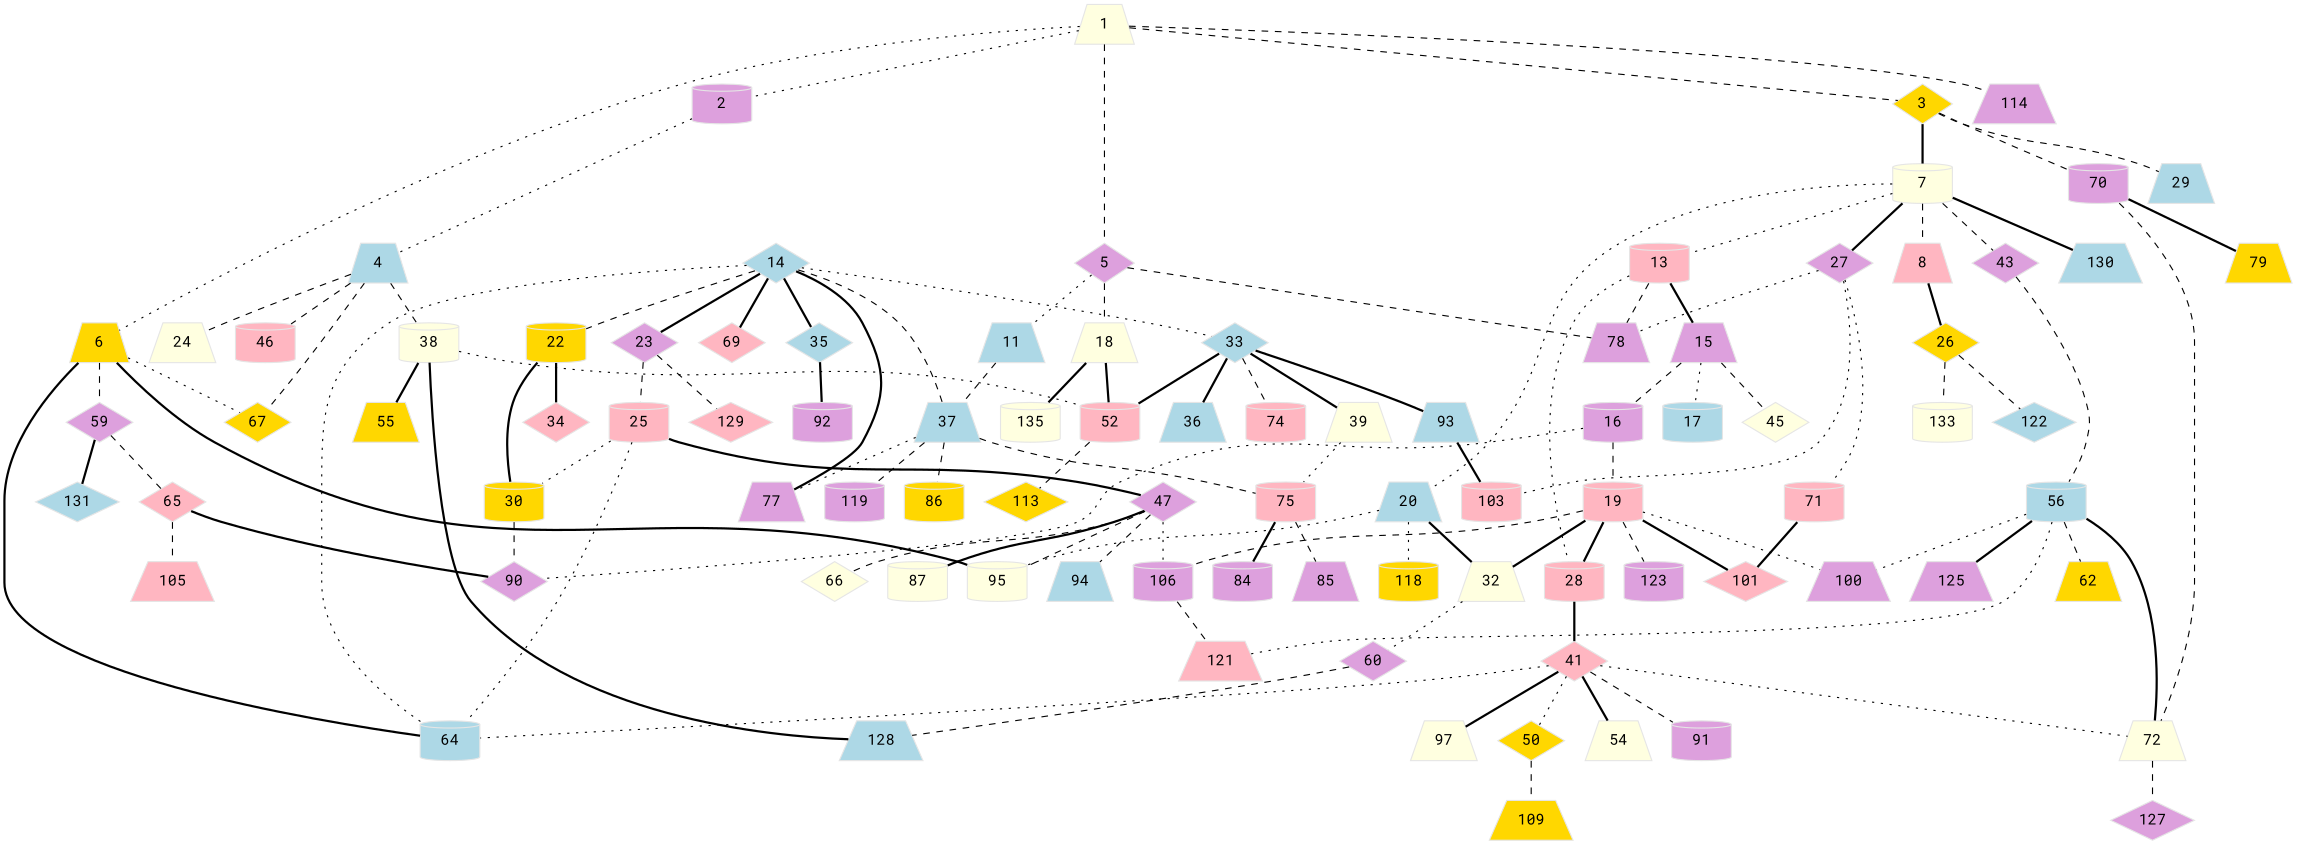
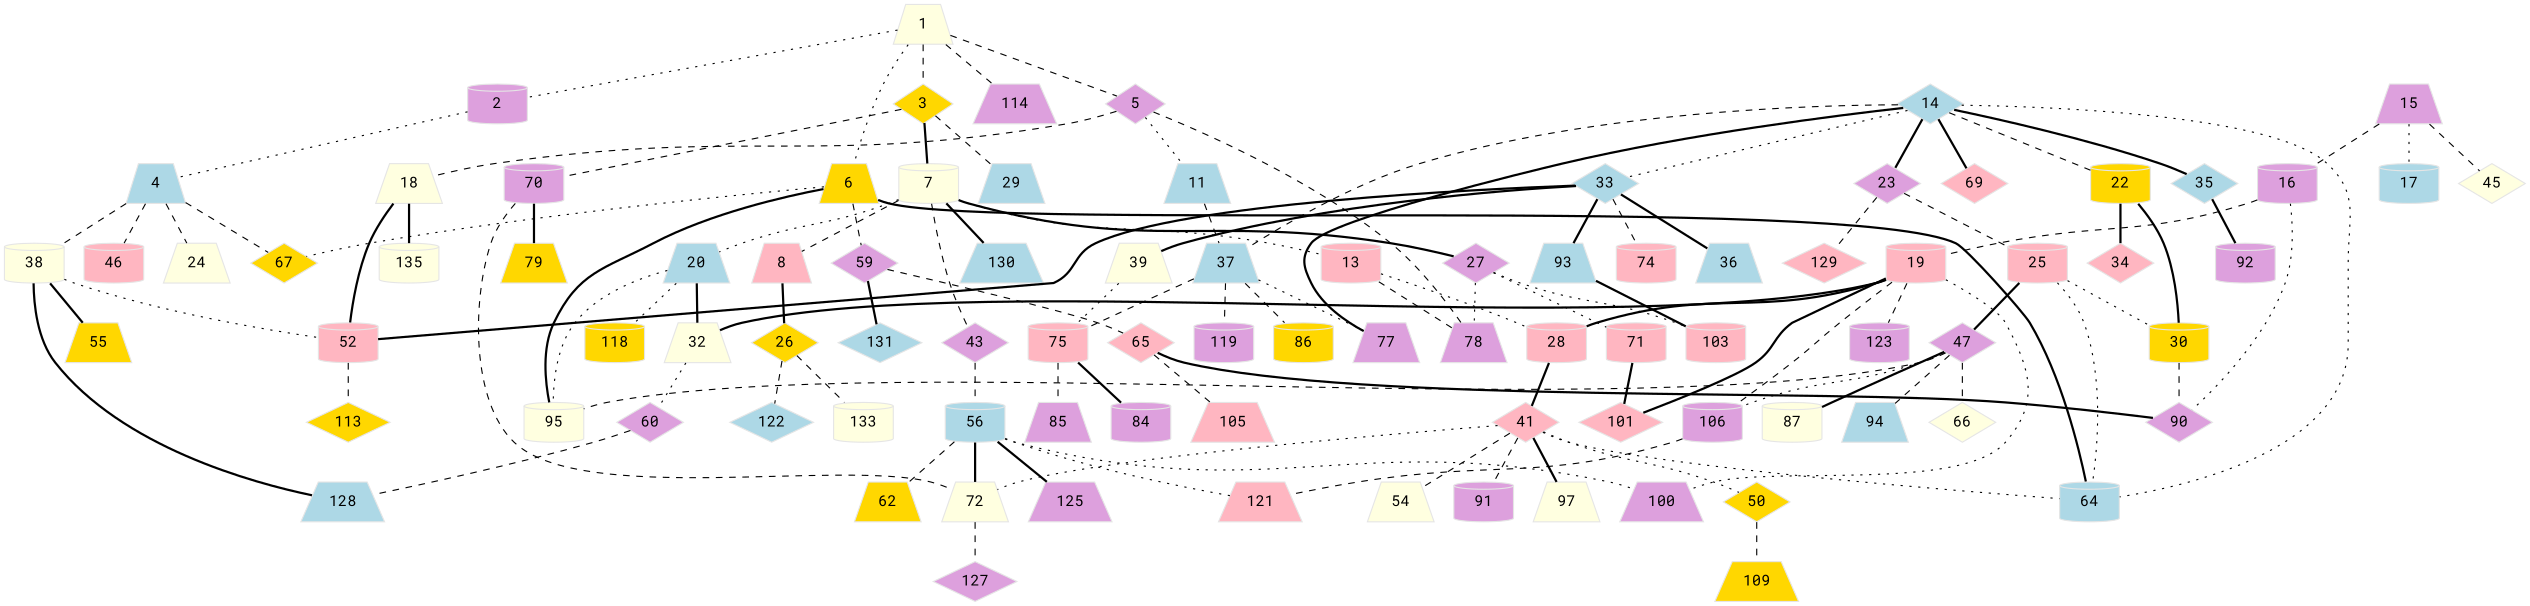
(1682, 303) -> none
(1595, 698) -> (1473, 456)
